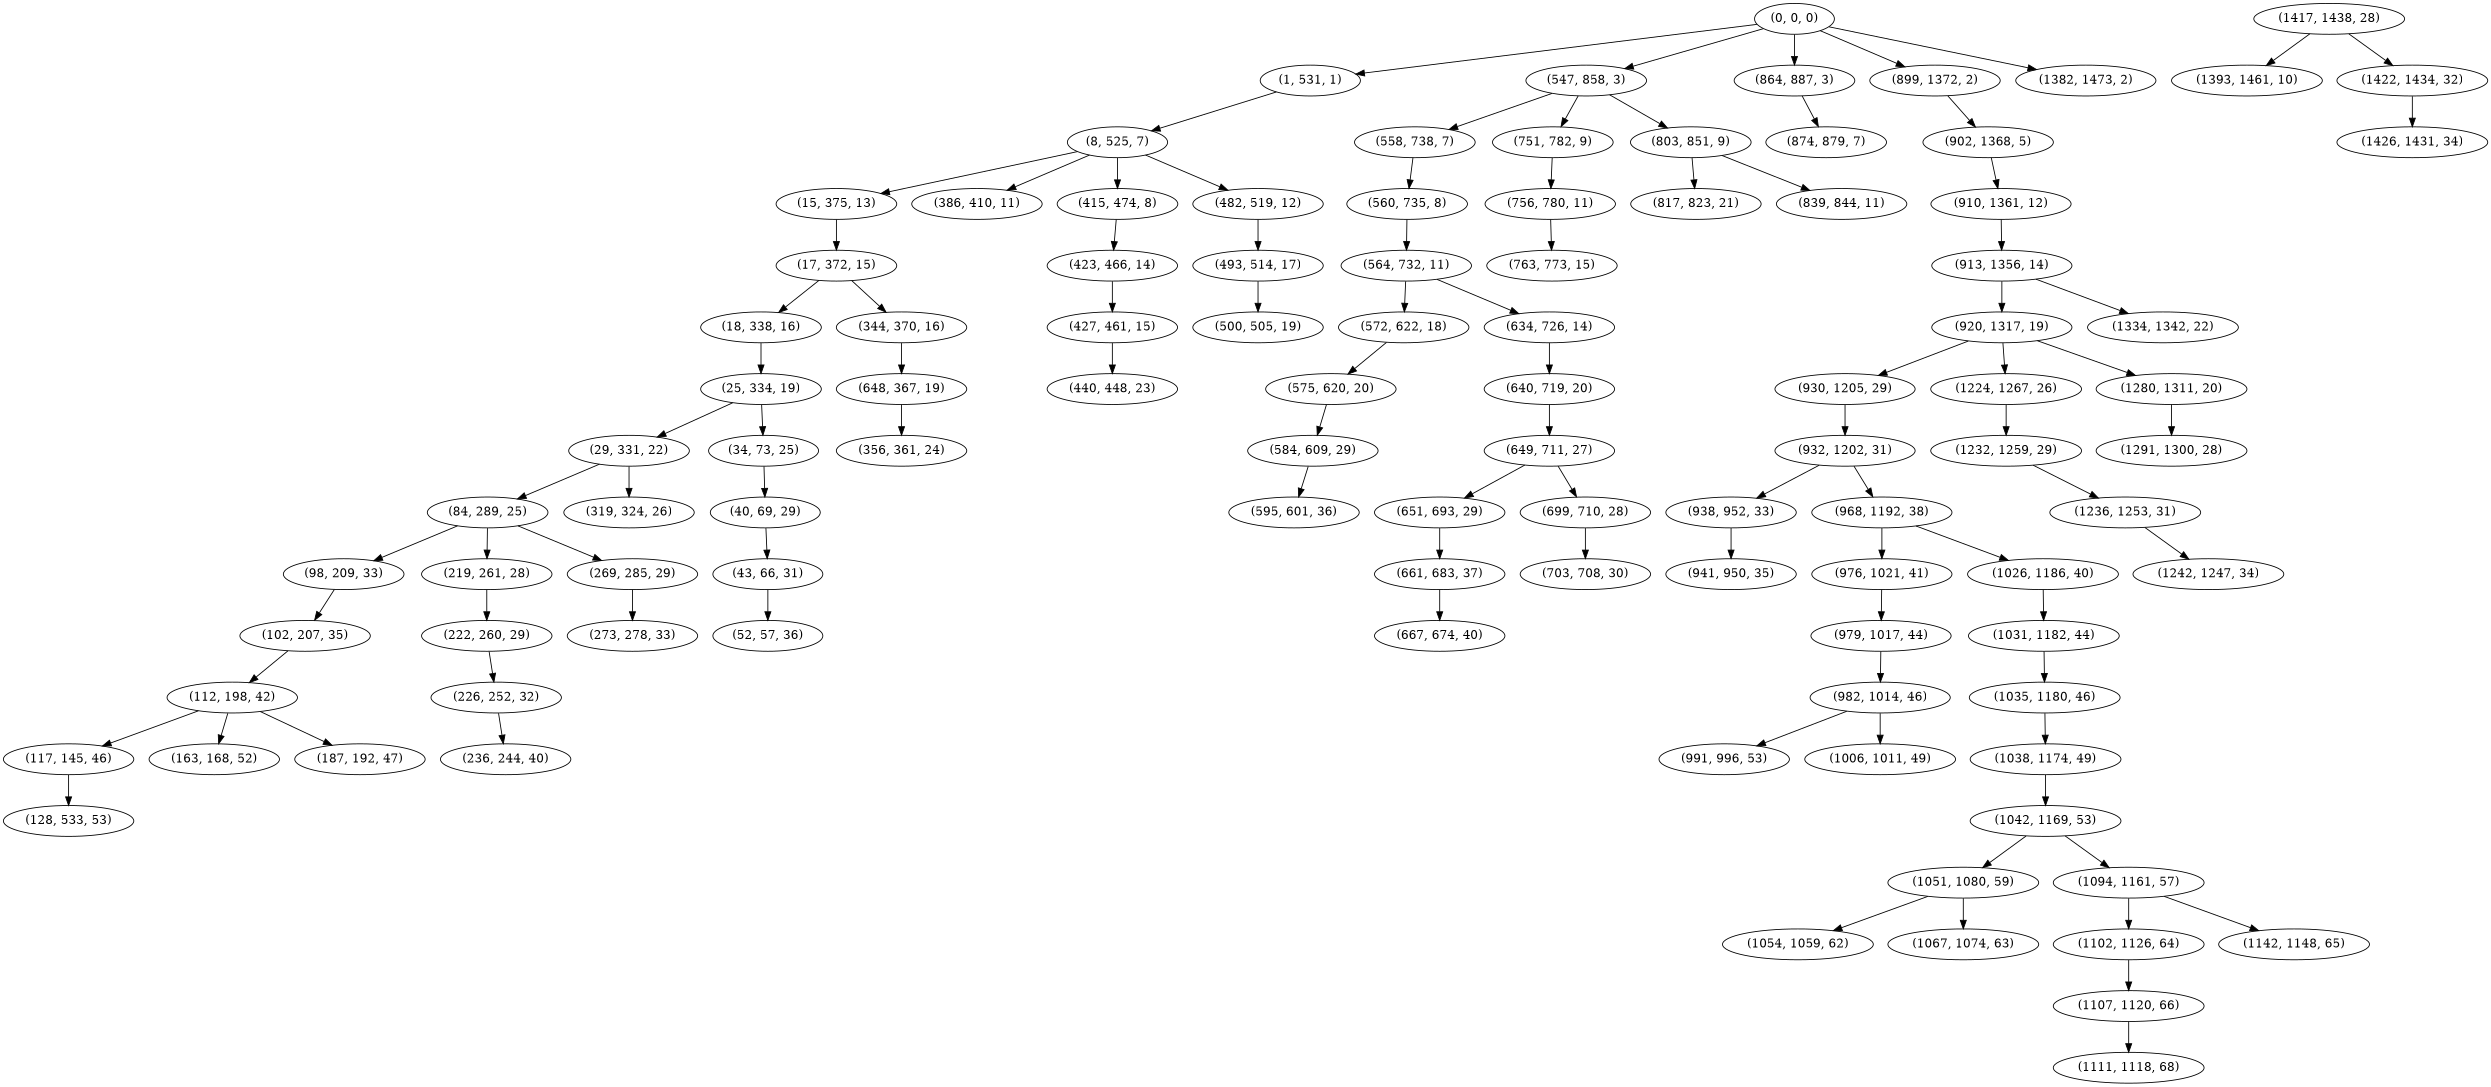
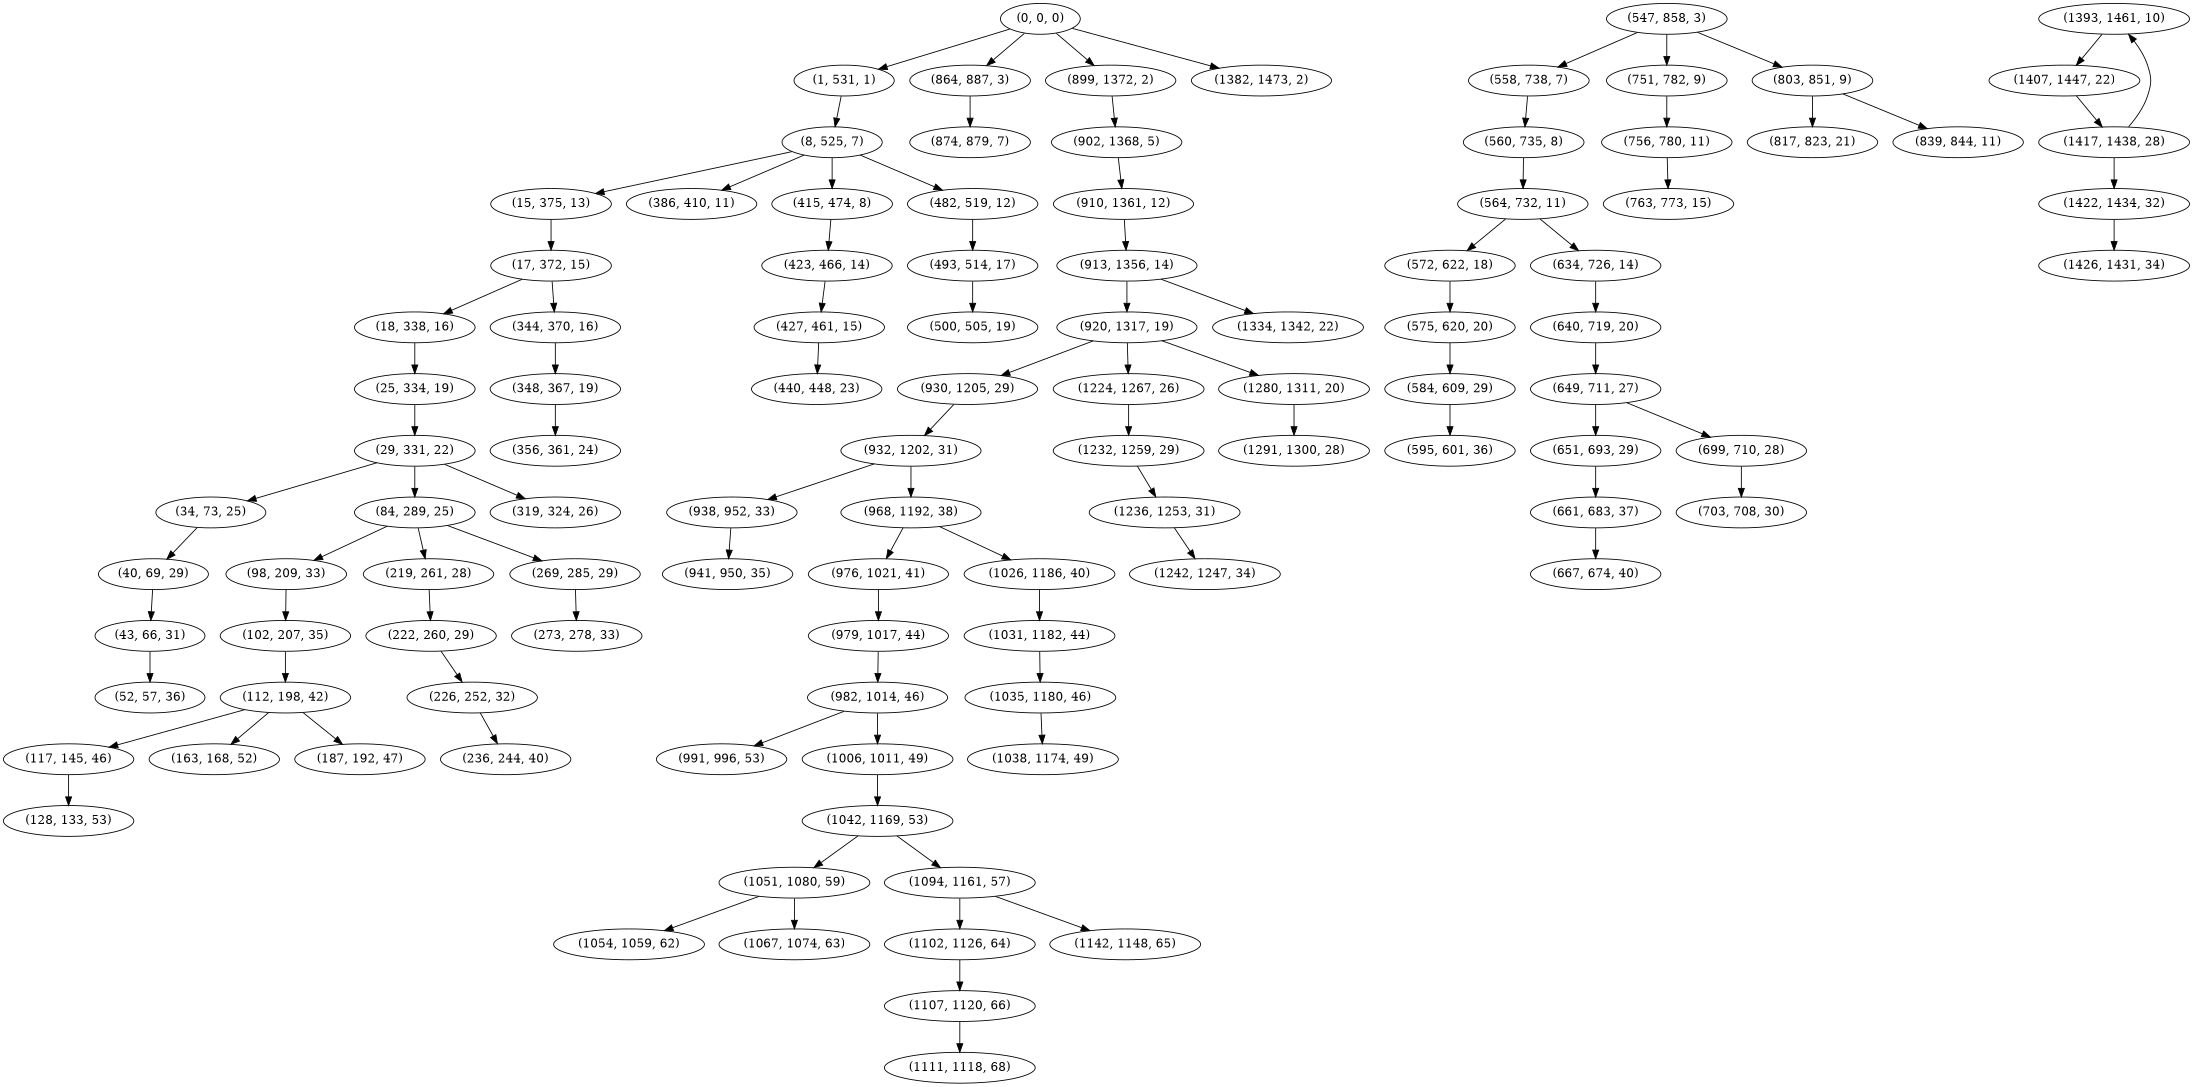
(1698, 47) -> none
none -> (2064, 81)
(902, 389) -> (555, 389)
(762, 416) -> (316, 481)
(2046, 786) -> (878, 786)
(69, 821) -> (69, 821)
